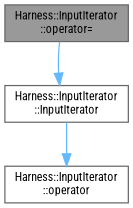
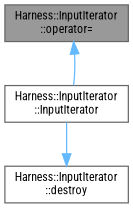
(58, 57) -> (75, 70)
(67, 185) -> (67, 185)
